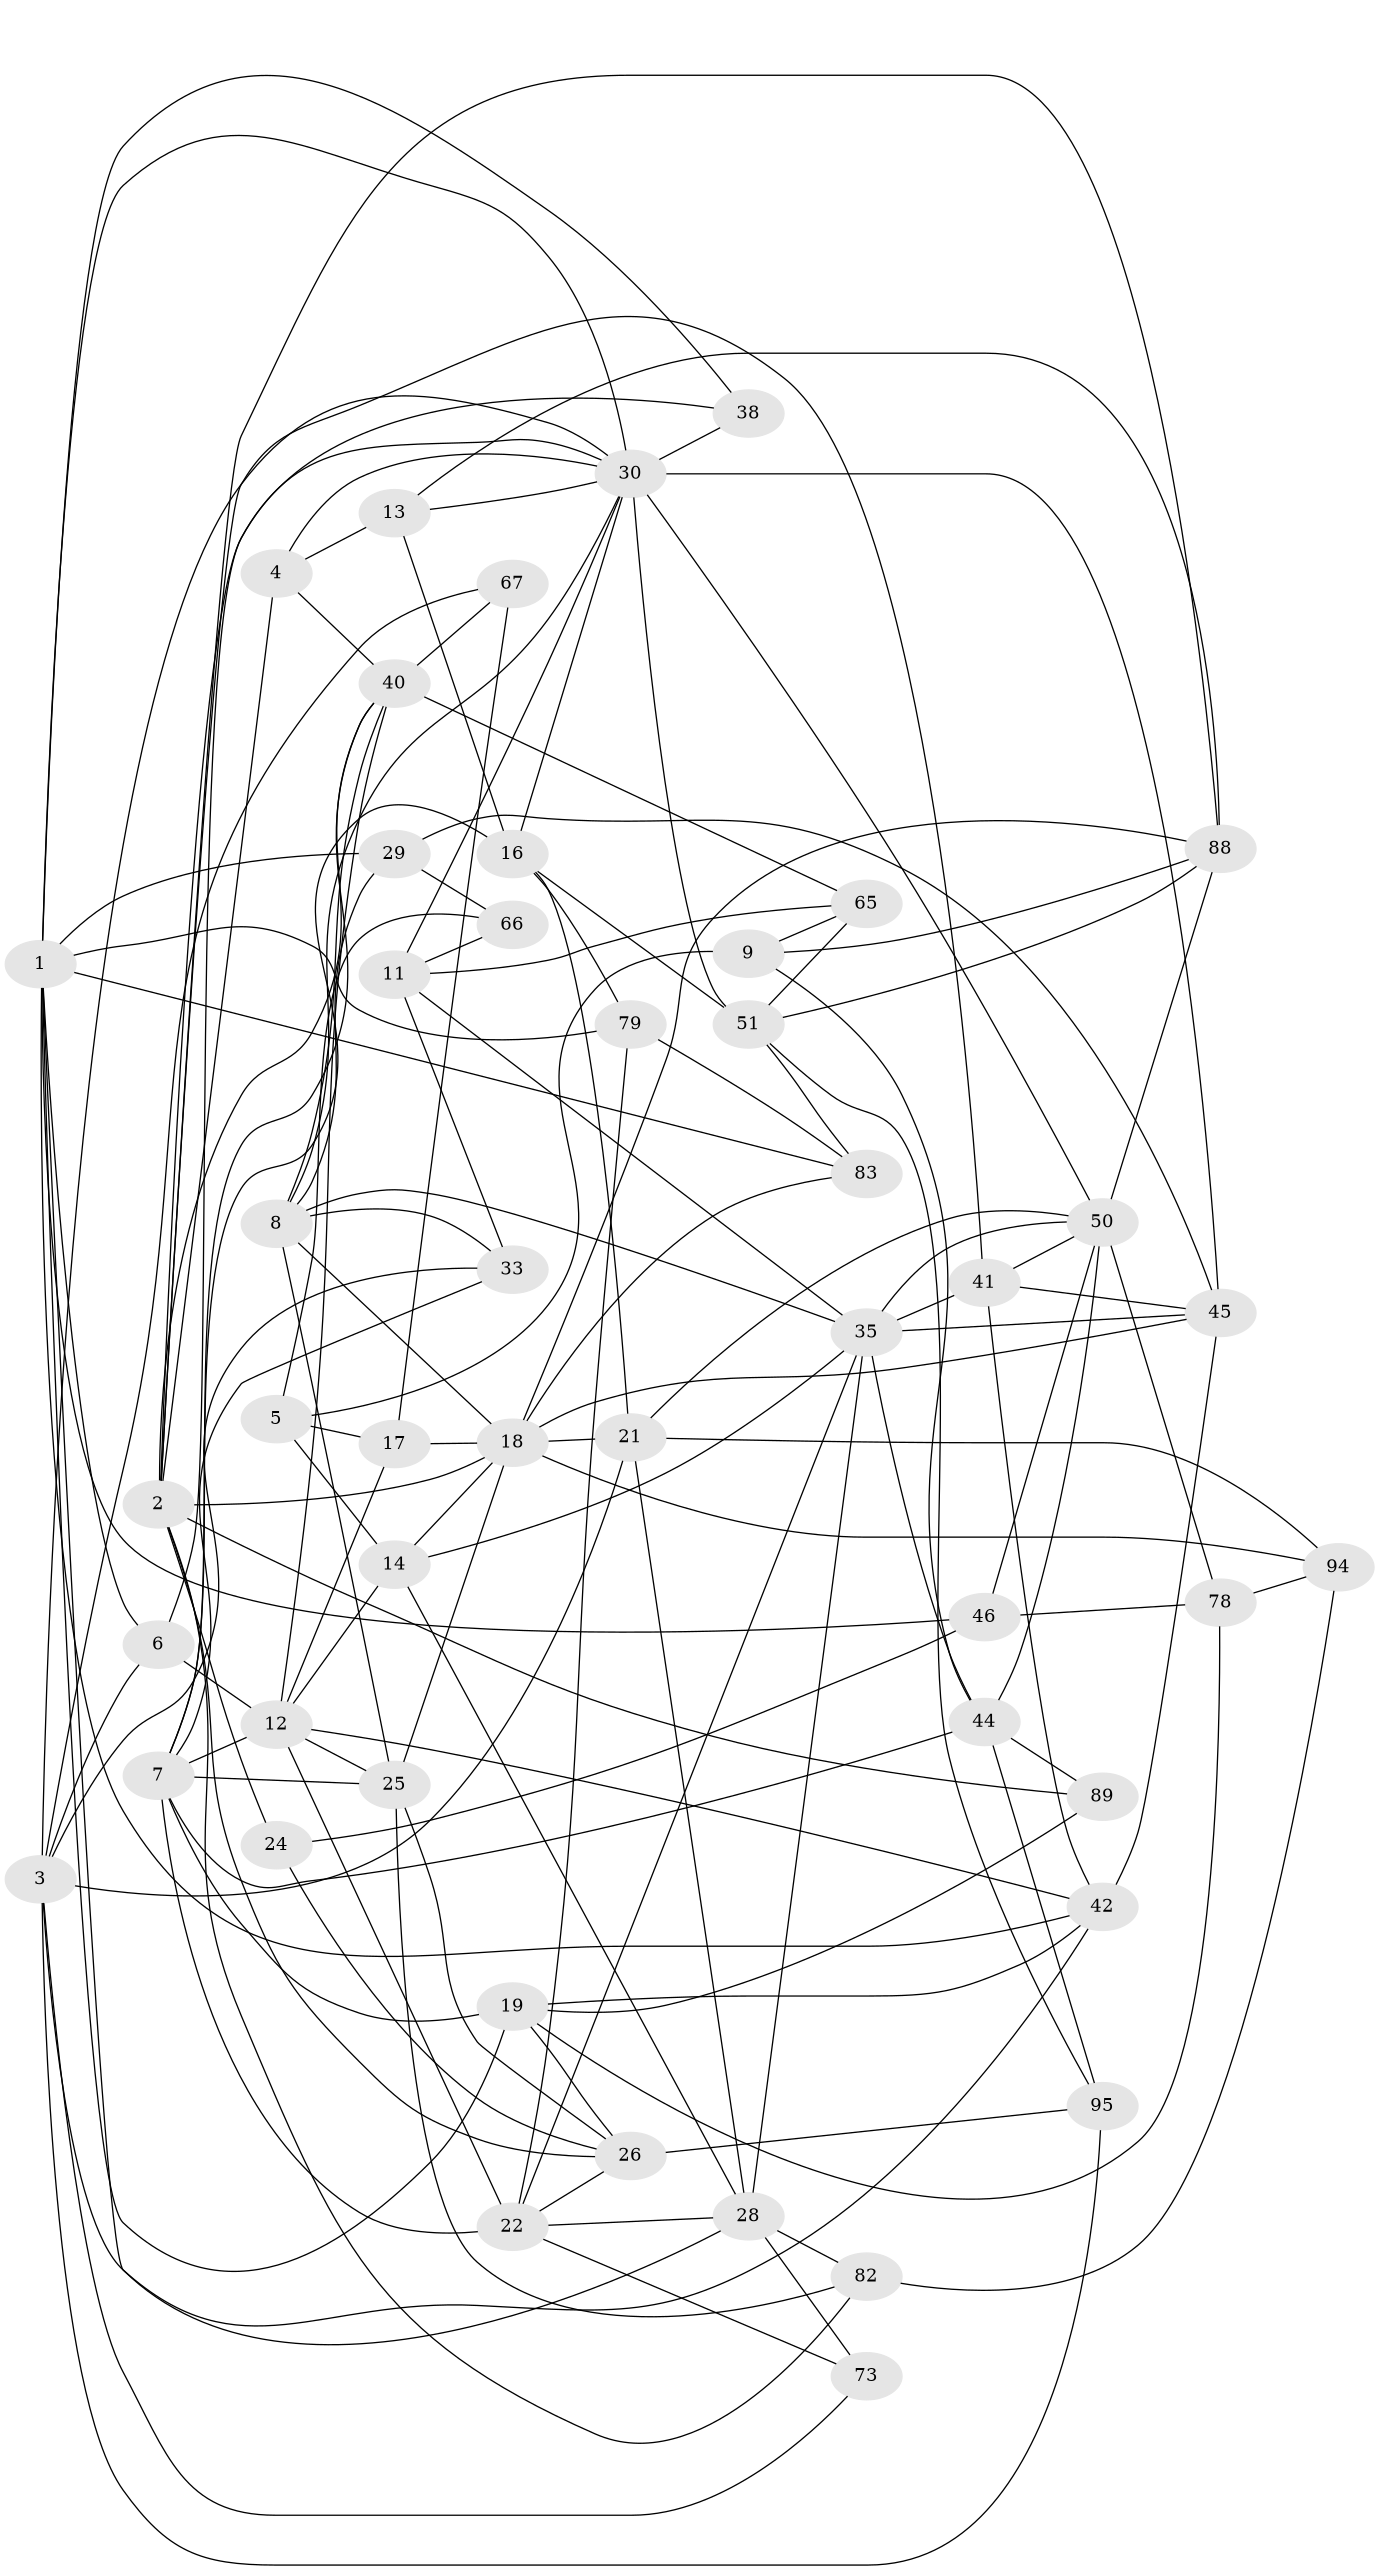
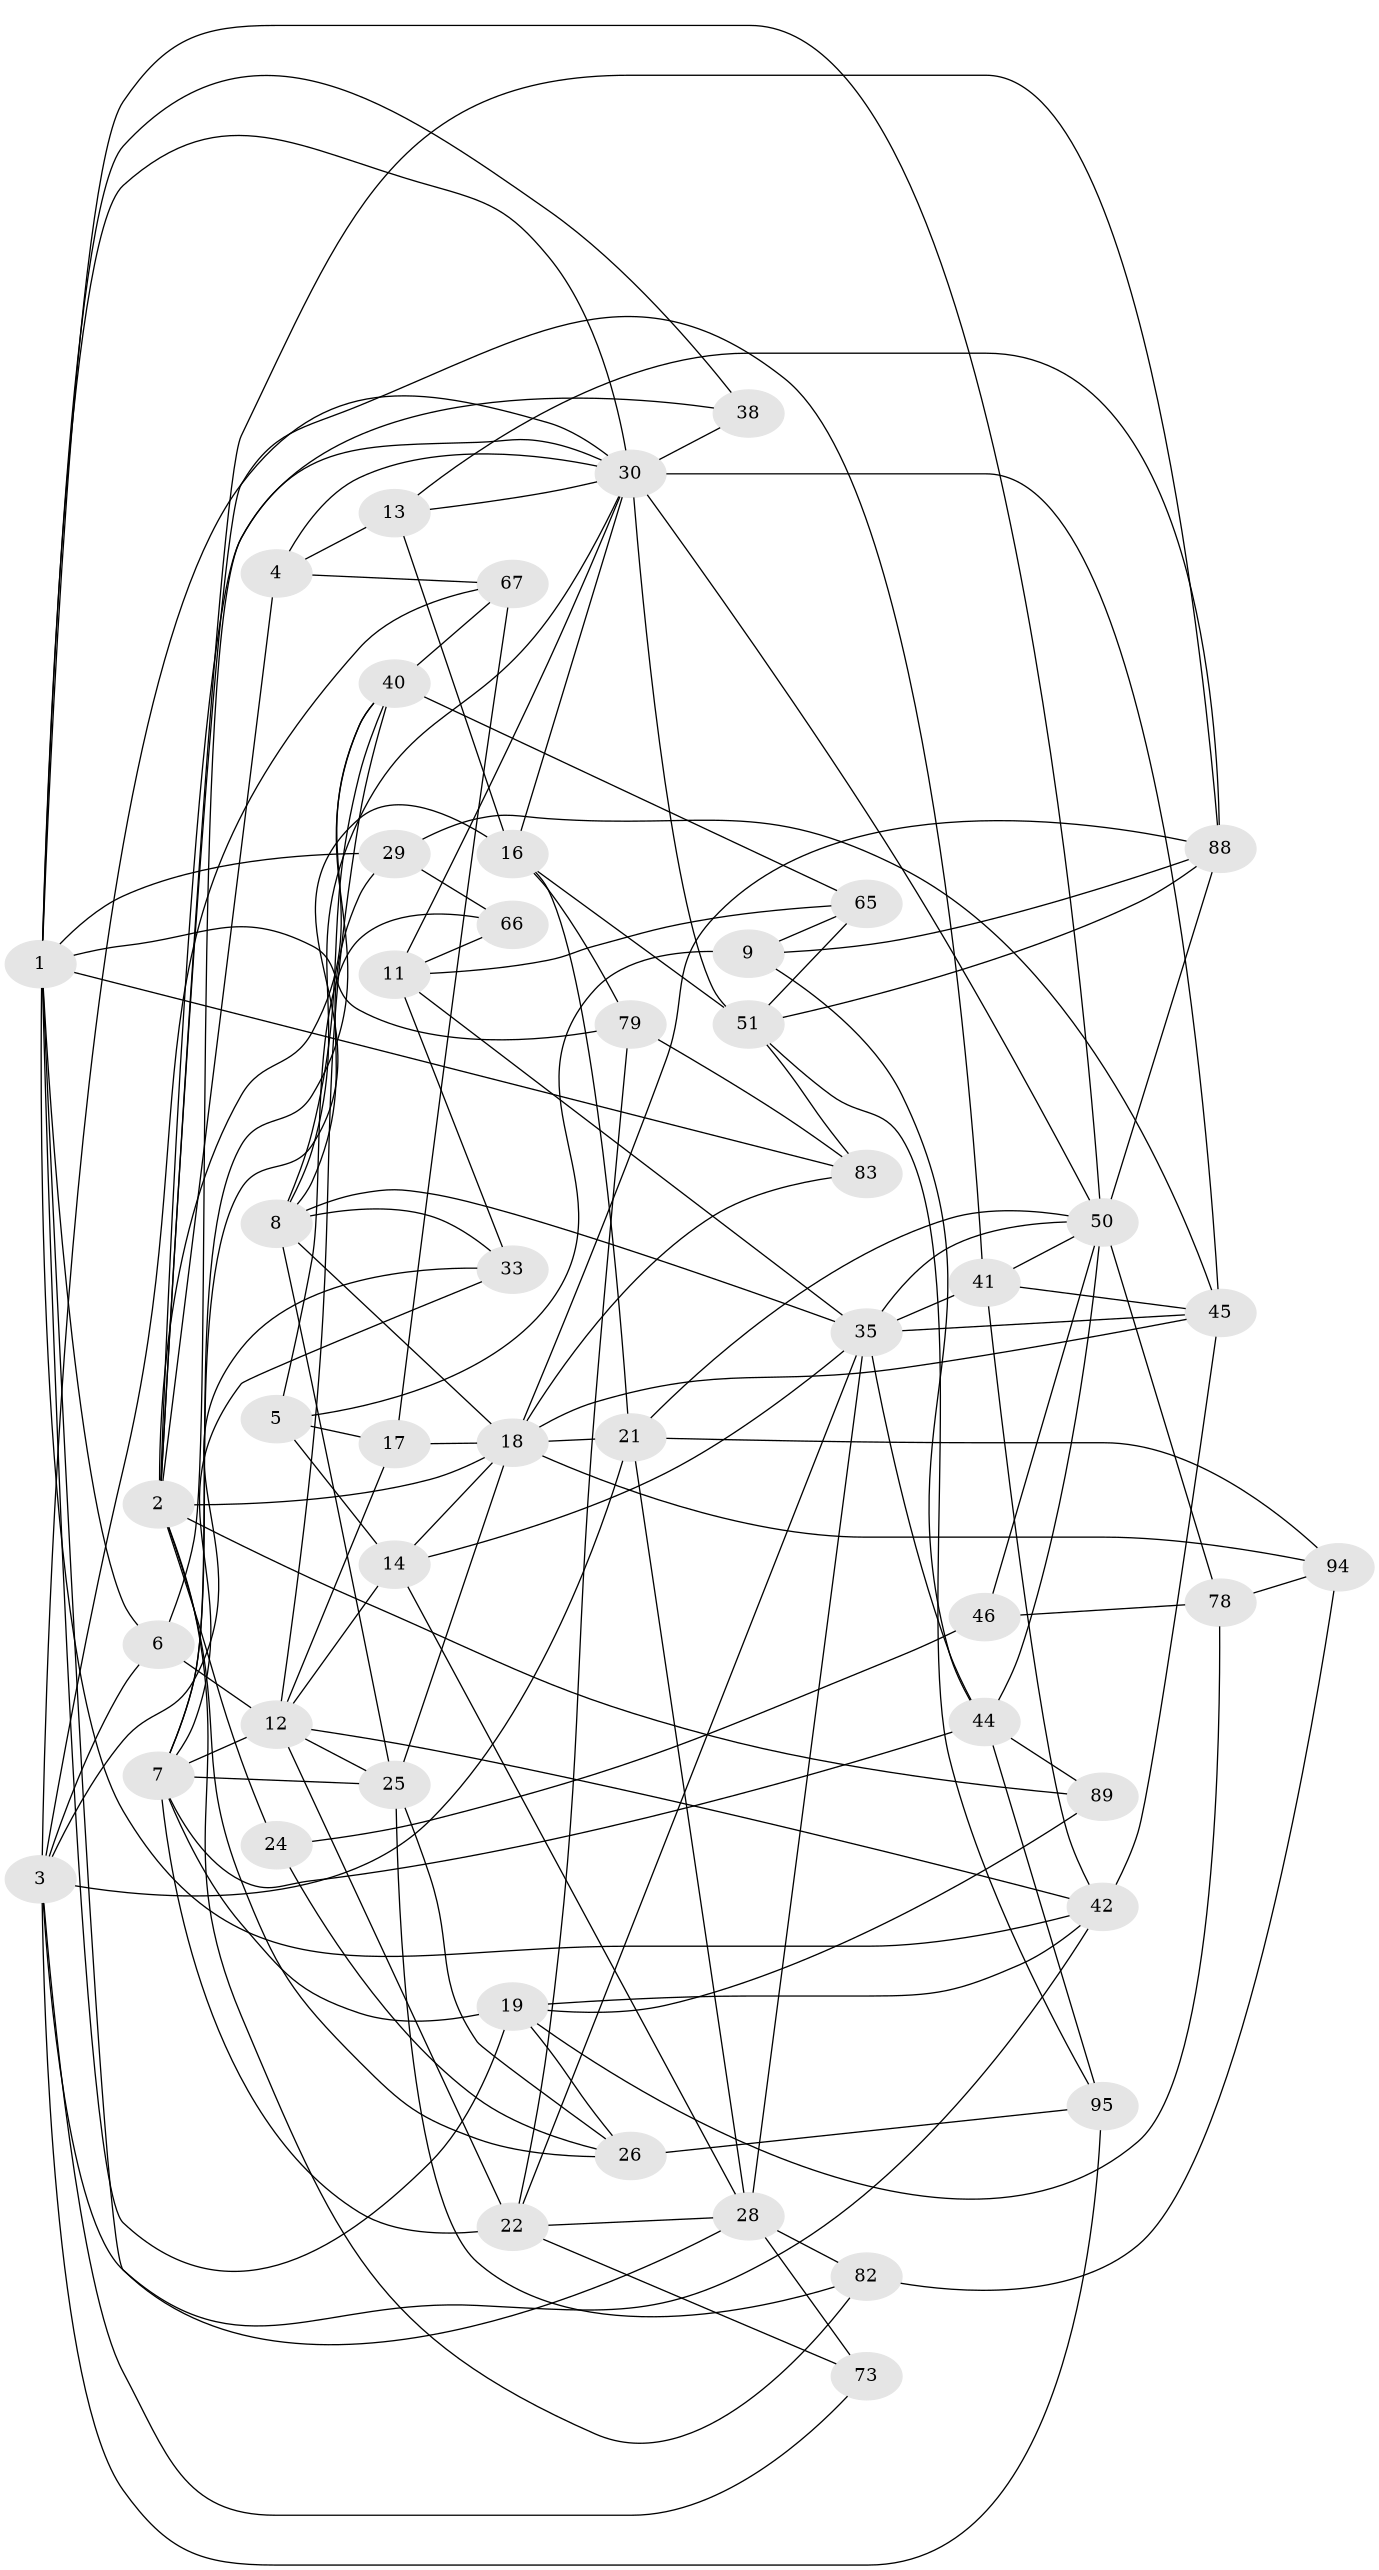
(336, 629) -> (395, 579)
(249, 1598) -> (635, 25)
(572, 2191) -> none
